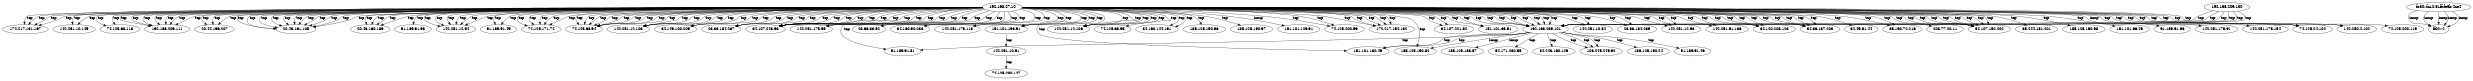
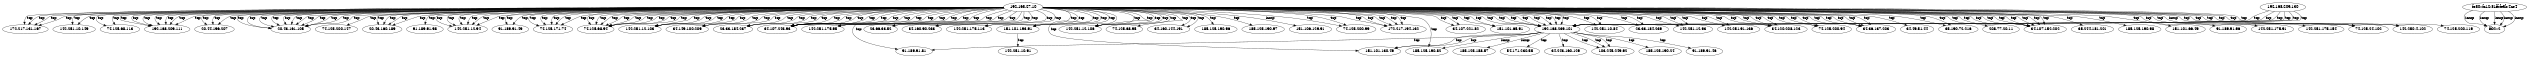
(2094, 18) -> (2149, 18)
(2119, 18) -> (2173, 18)
(1299, 29) -> (1310, 29)
none -> (1832, 29)
(1006, 61) -> (676, 10)
